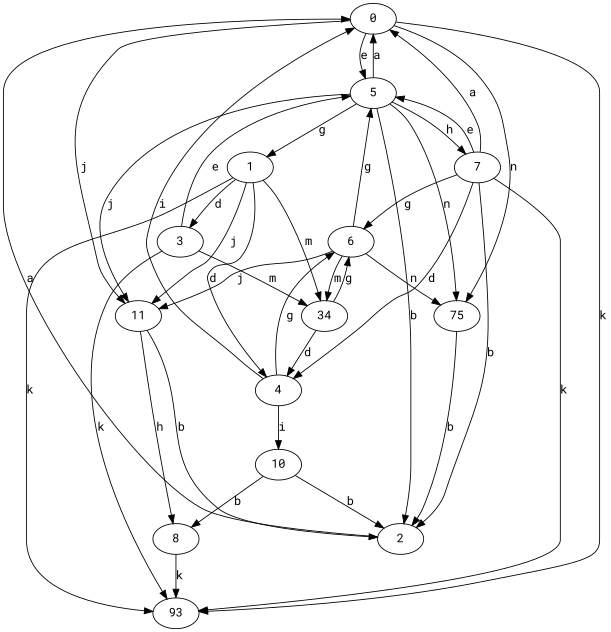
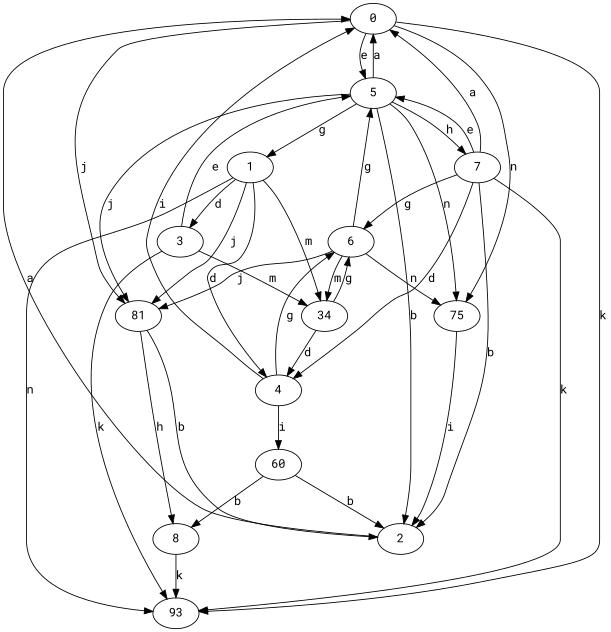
(138, 316) -> (138, 316)
(30, 390) -> (30, 390)
(451, 428) -> (451, 428)
(278, 465) -> (278, 465)
